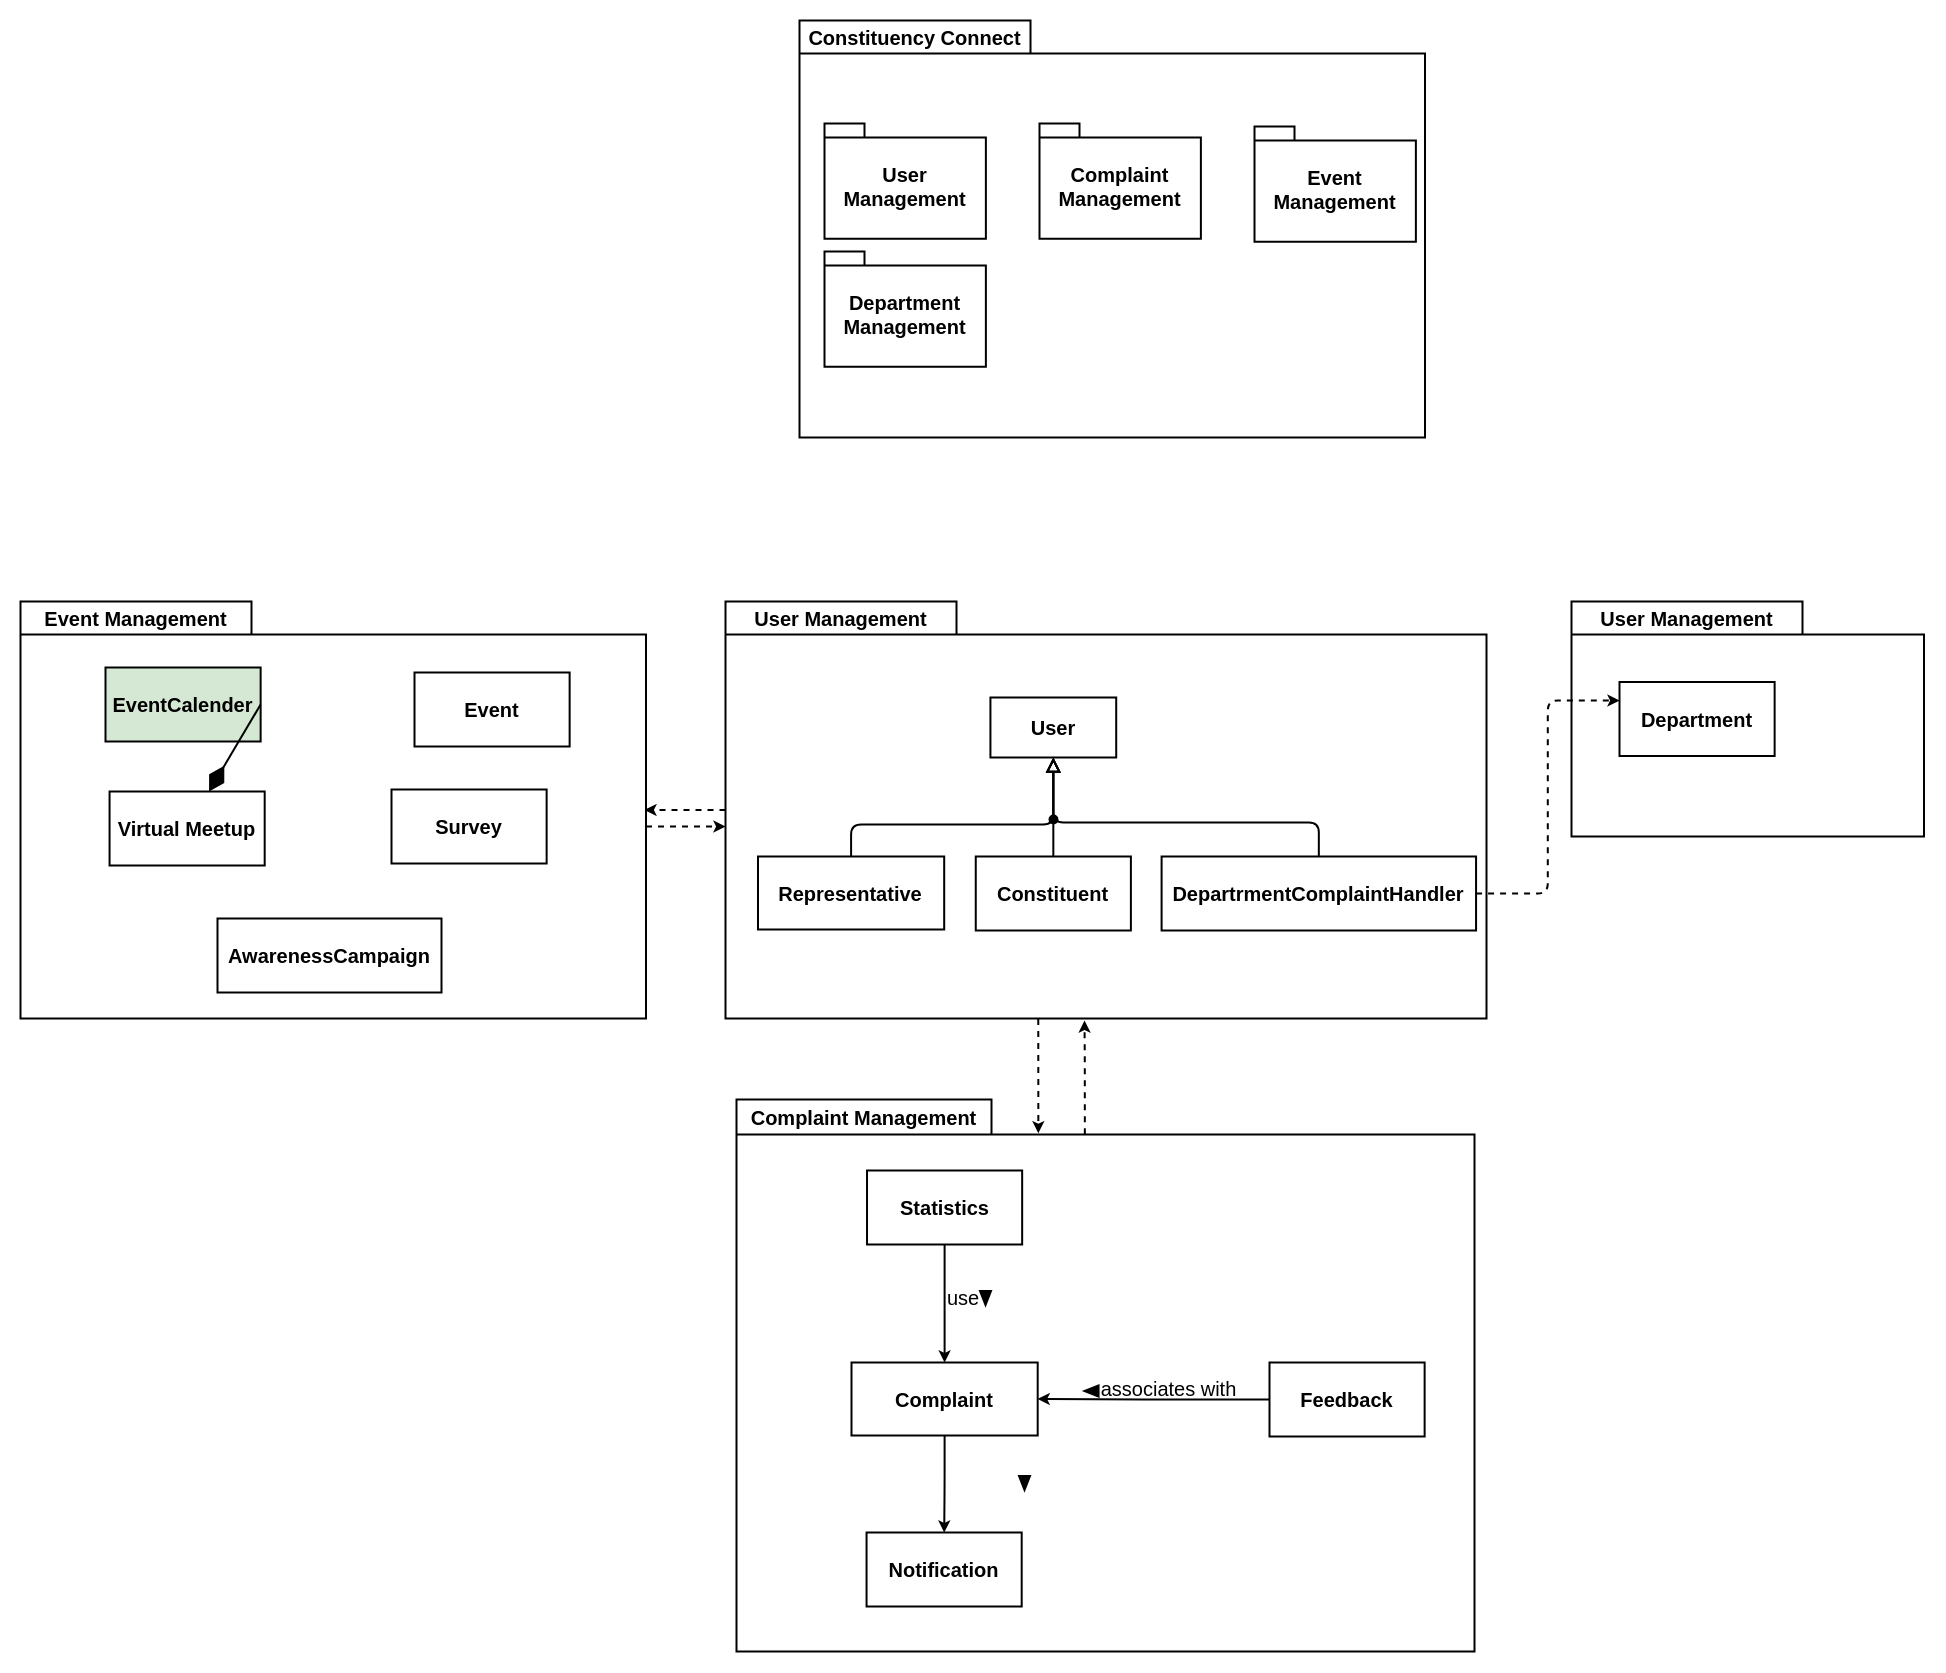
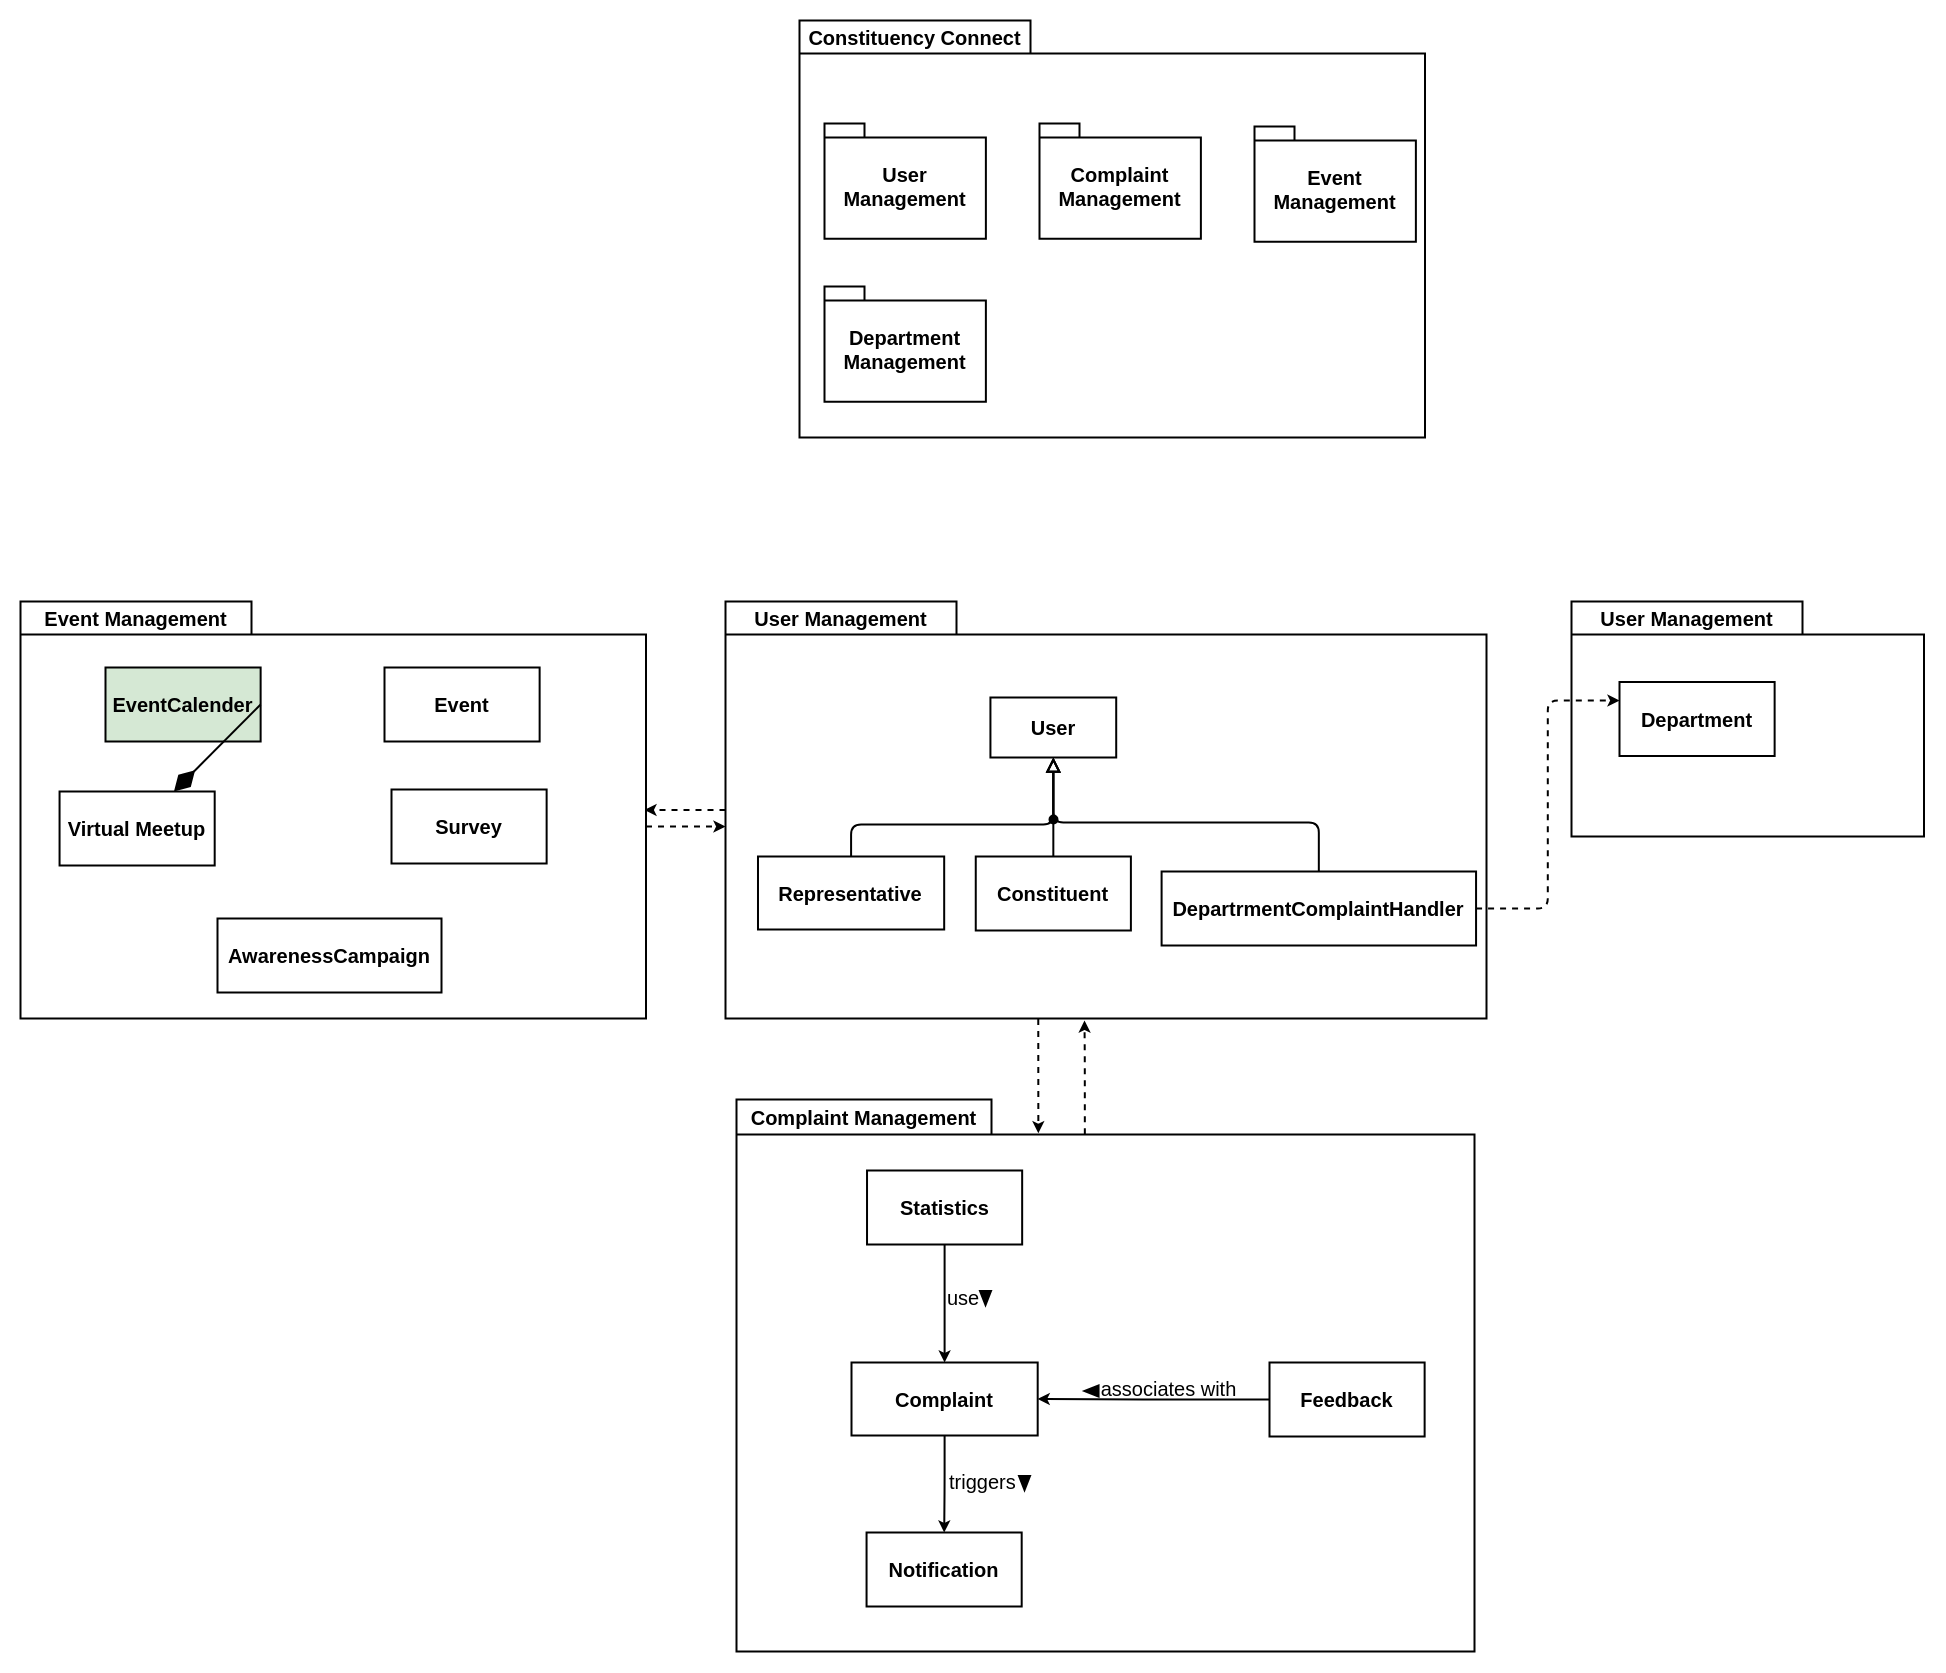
(905, 309) -> (905, 344)
(492, 710) -> (462, 705)
(187, 829) -> (137, 829)
(1319, 894) -> (1319, 909)
none -> (972, 1482)
